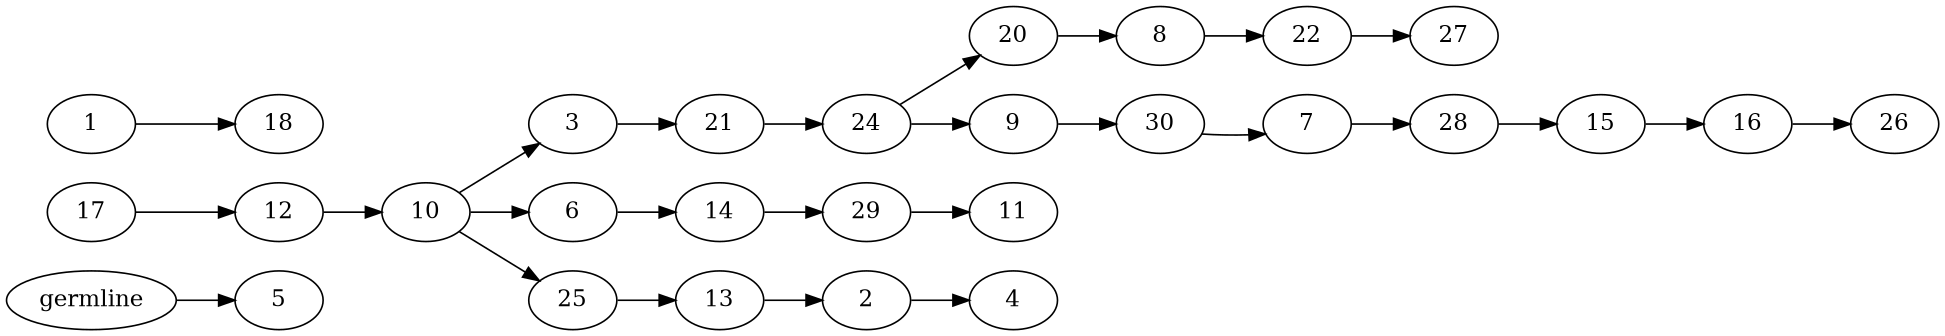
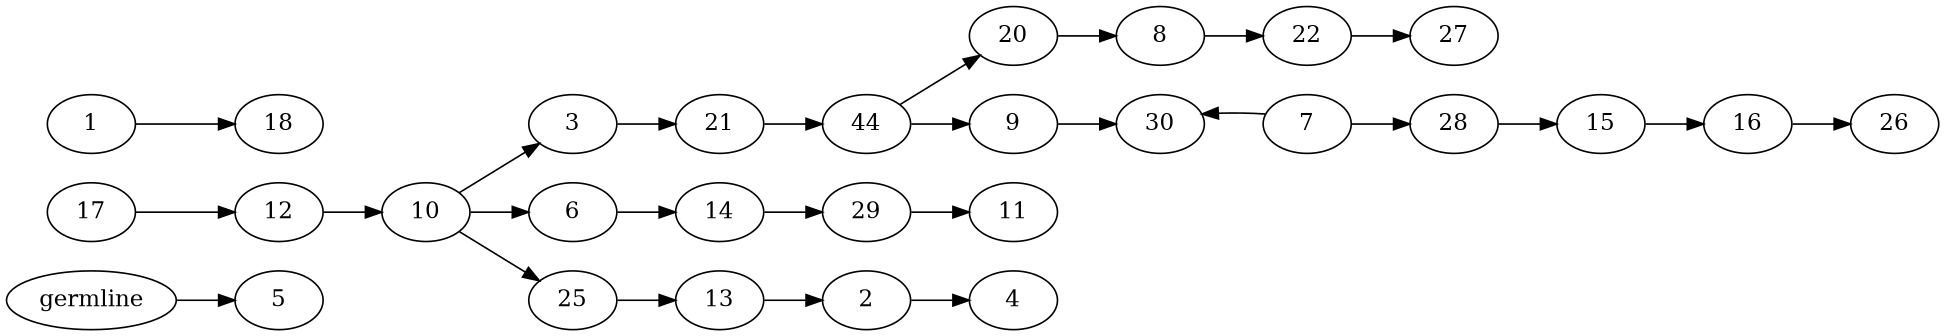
(867, 124) -> (867, 124)
(1225, 135) -> (1242, 113)
